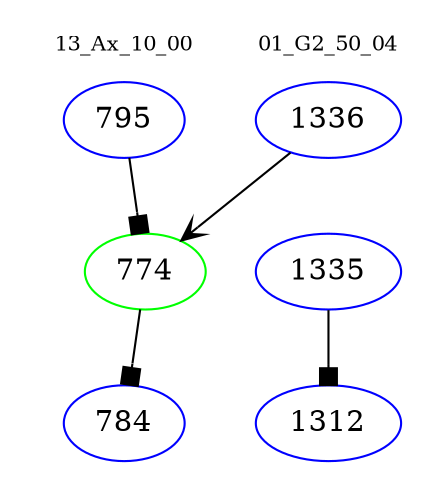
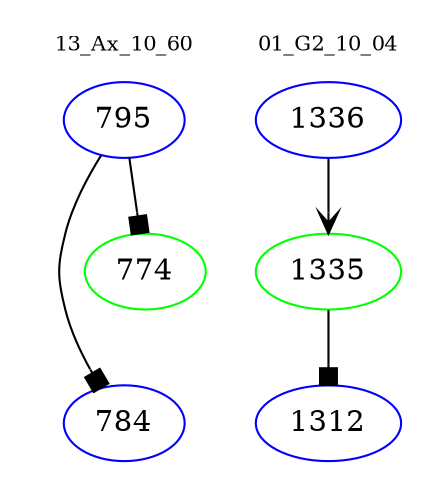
(124, 45) -> (124, 45)
(328, 45) -> (328, 45)
(253, 182) -> (328, 185)
(328, 272) -> (328, 272)
(136, 336) -> (60, 261)
